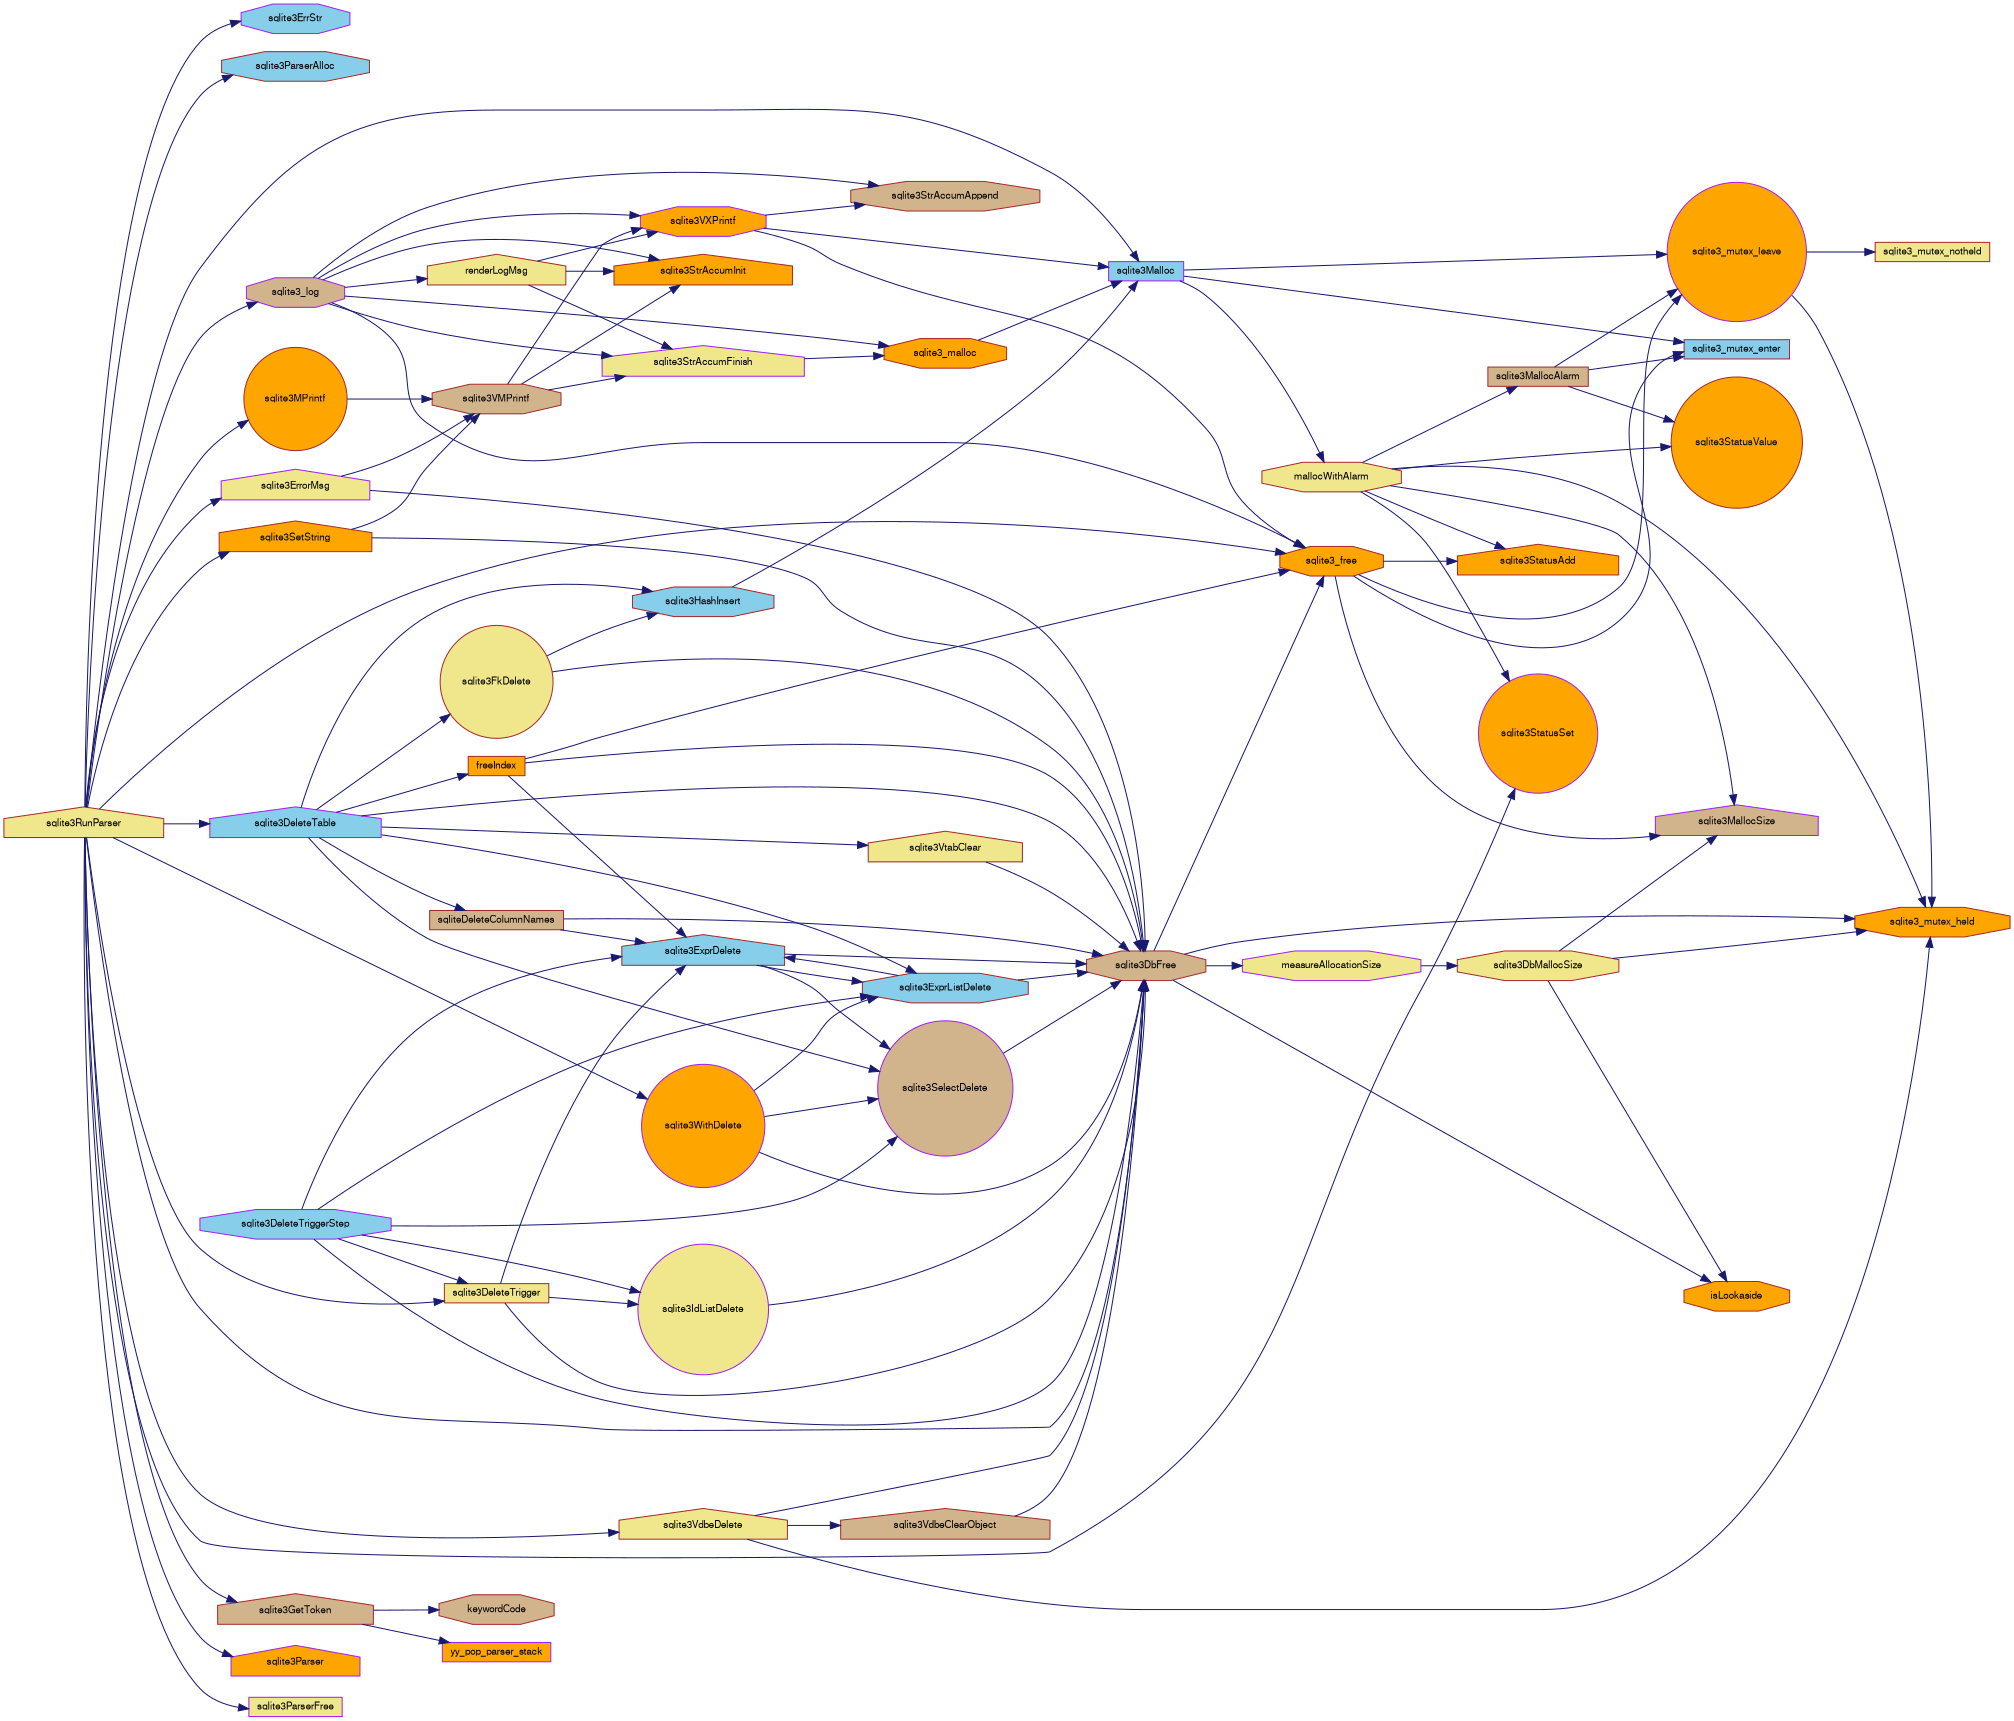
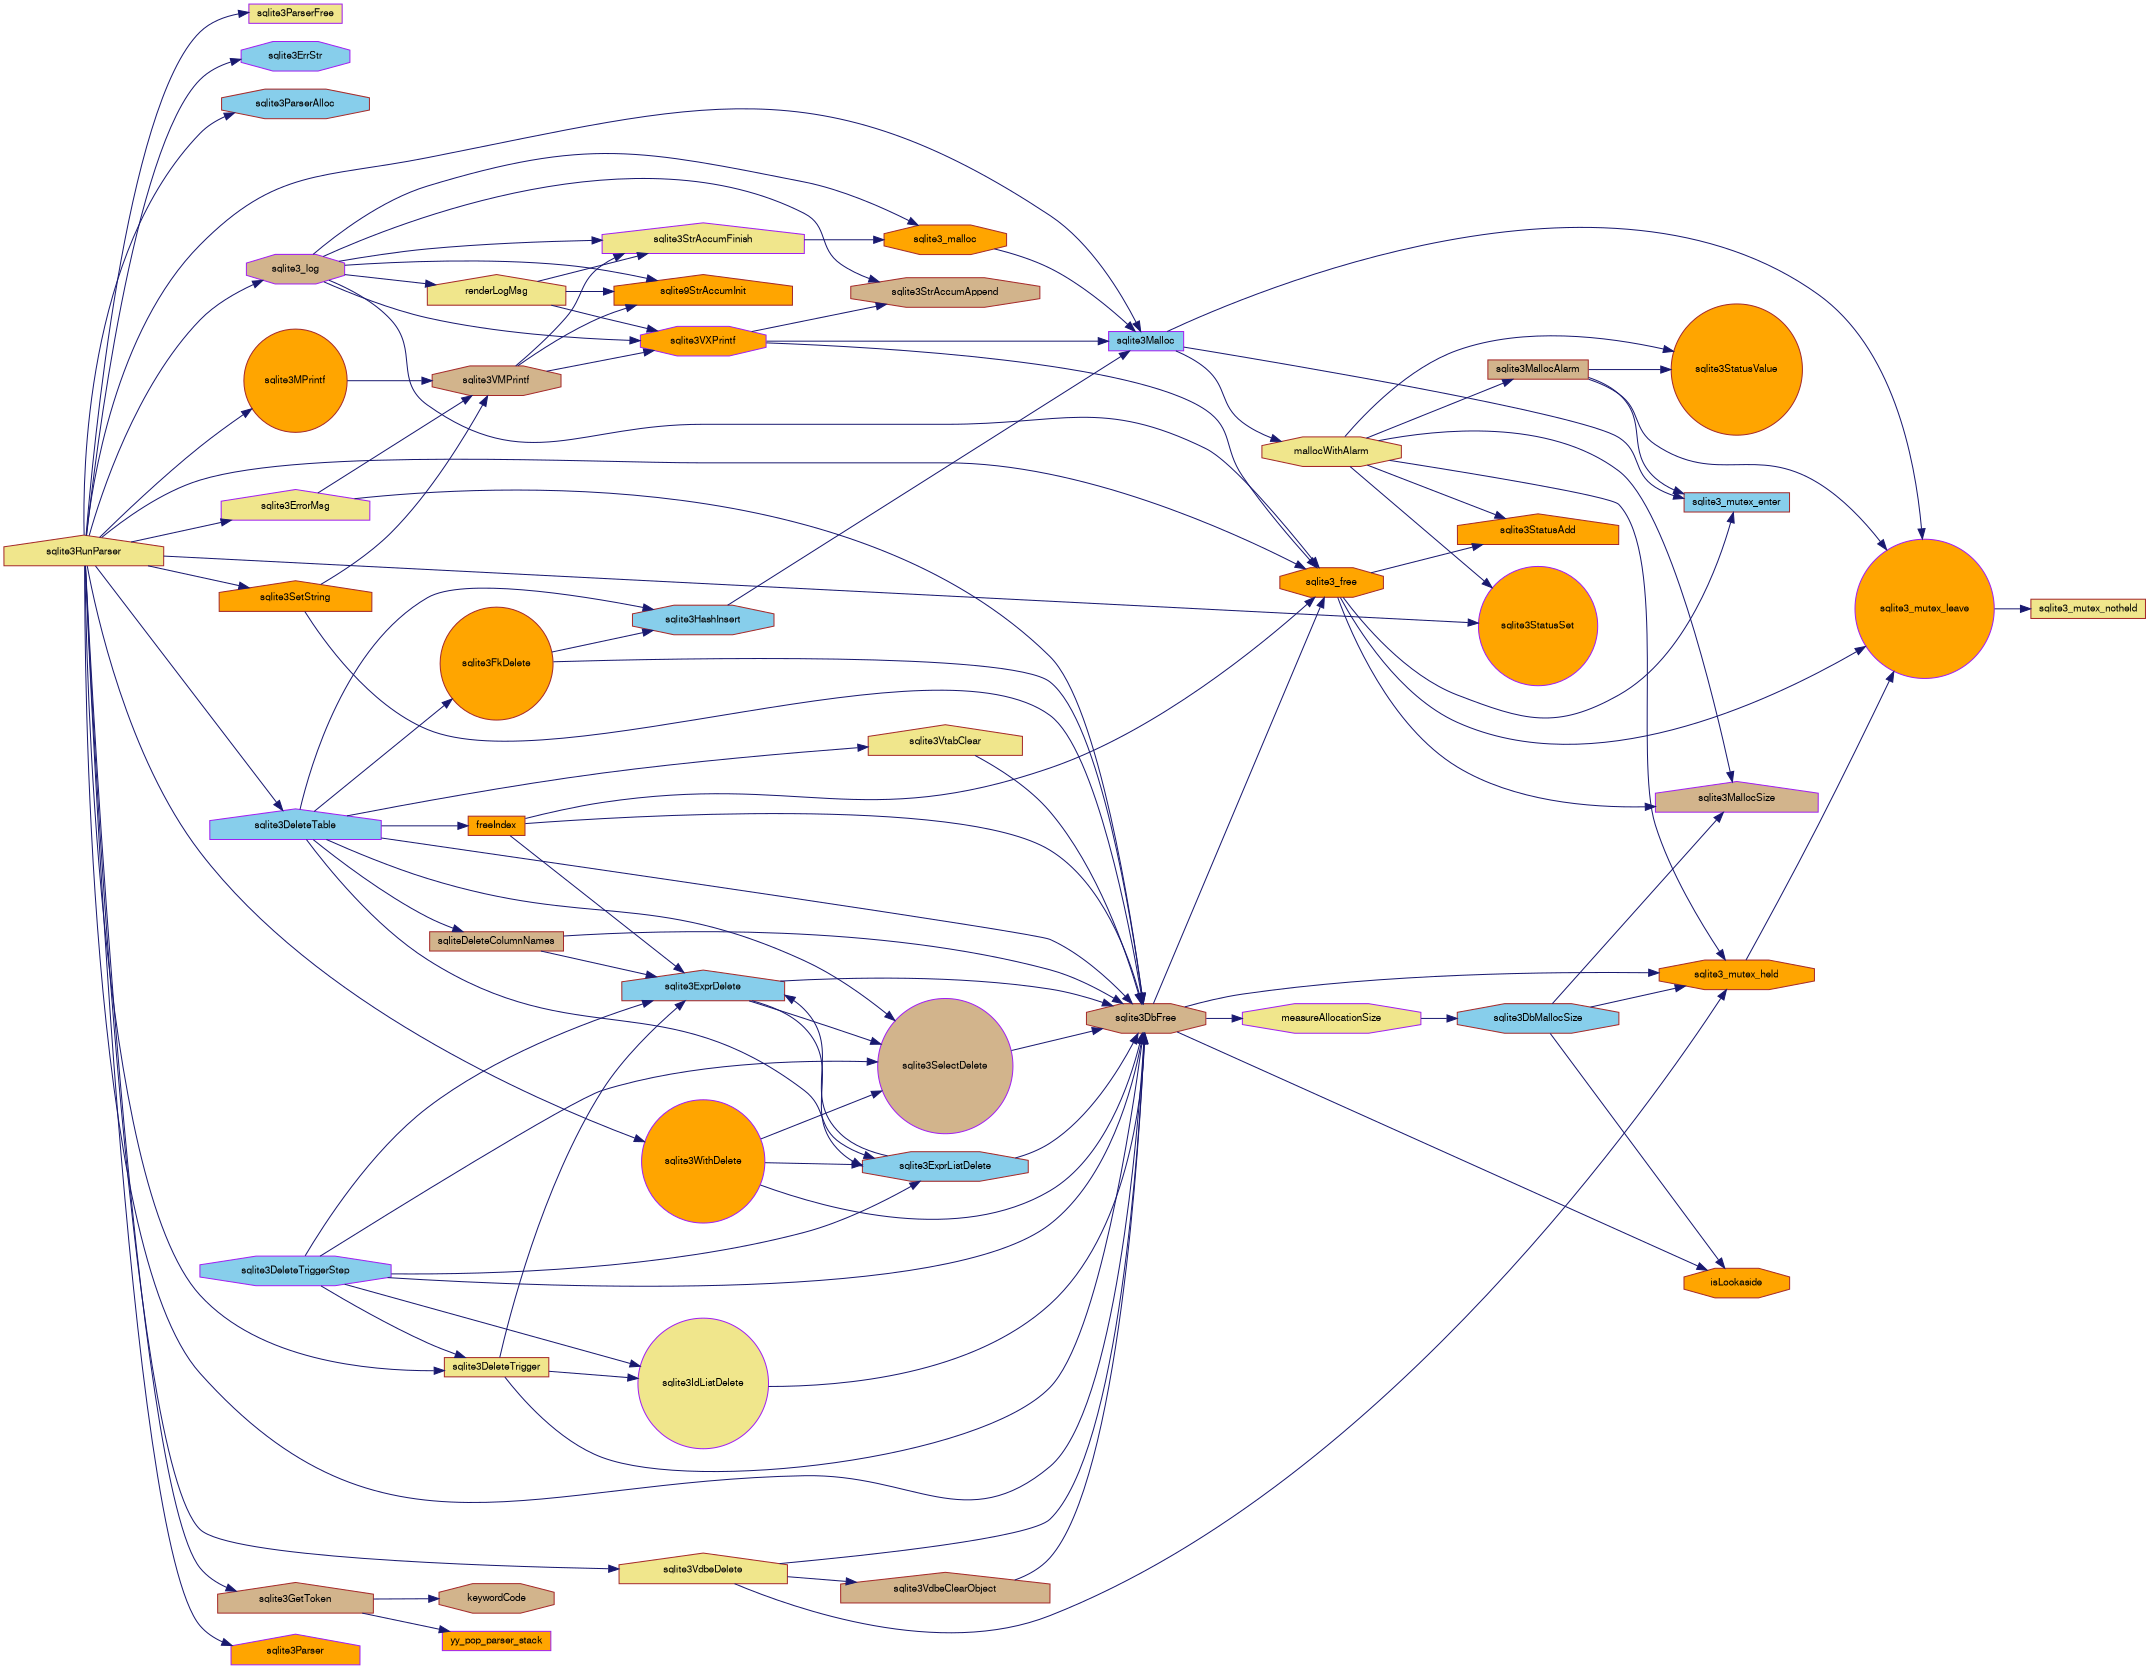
(703, 271) -> (703, 291)
(1903, 585) -> (1820, 822)
(497, 682) -> (497, 664)
(1538, 966) -> (1538, 1018)
